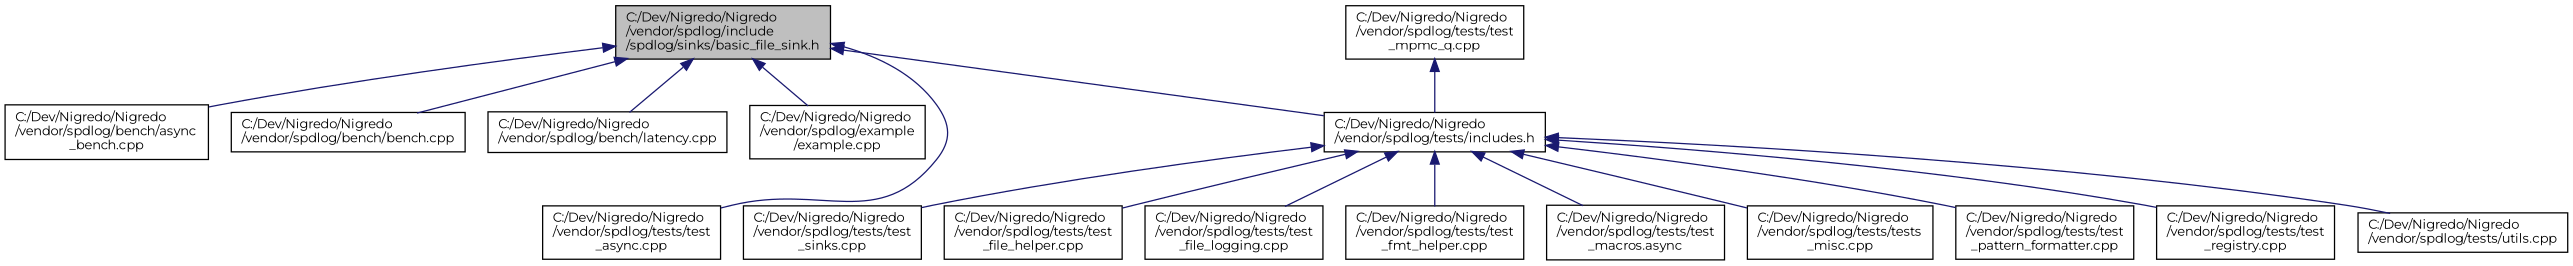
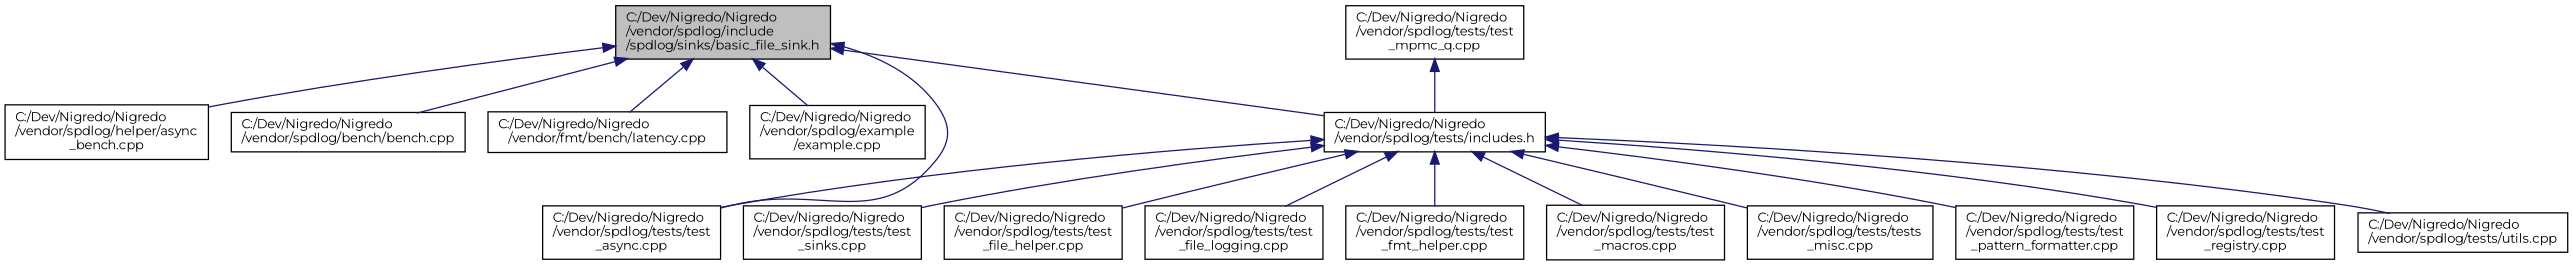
(107, 132) -> (107, 132)
(607, 132) -> (607, 132)
none -> (1015, 166)
(1636, 233) -> (1636, 233)
